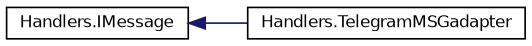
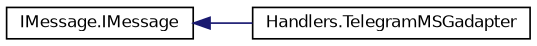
(97, 23) -> (100, 23)
